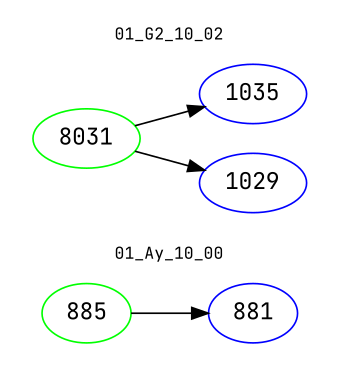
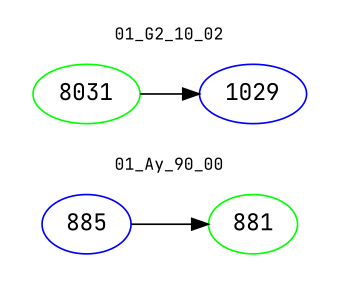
(253, 94) -> none
(170, 255) -> (170, 166)
(87, 313) -> (87, 224)
(253, 313) -> (253, 224)
